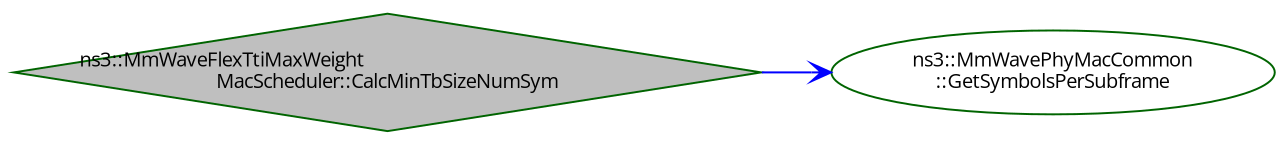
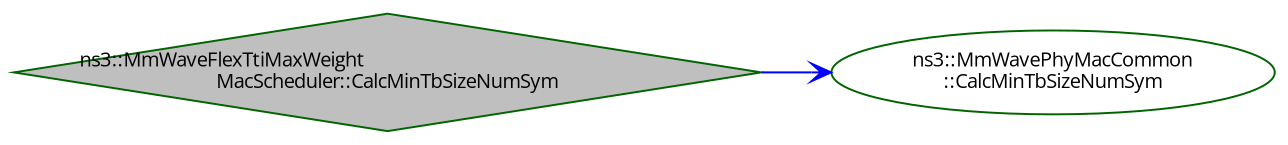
(1053, 72) -> (1053, 72)
